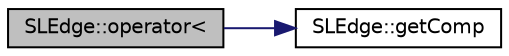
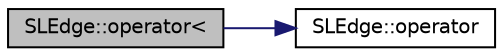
(398, 28) -> (395, 28)
